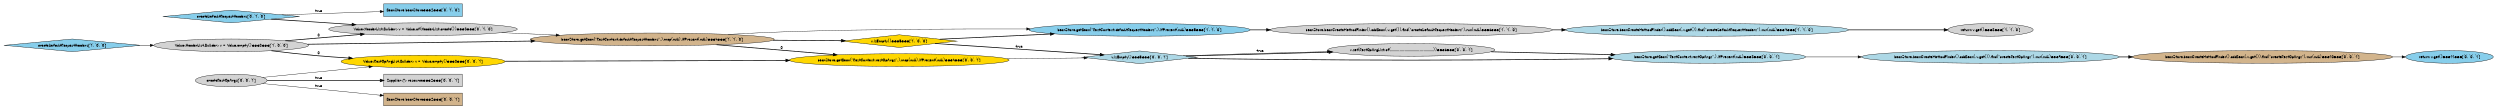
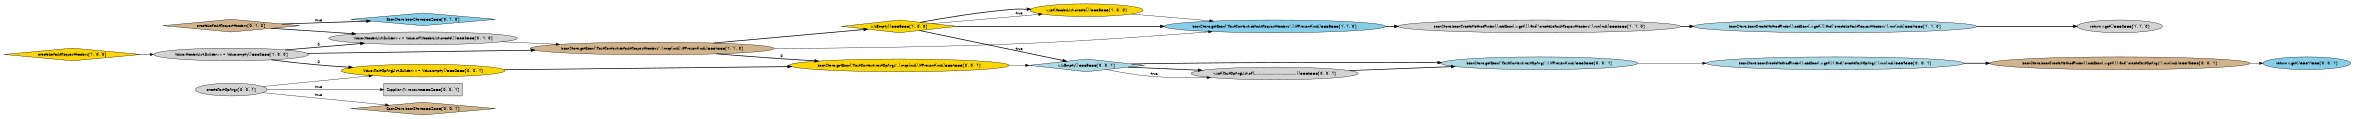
(423, 10) -> (423, 19)
none -> (1087, 10)
(331, 13) -> (324, 23)
(231, 17) -> (231, 26)
(72, 45) -> (72, 54)
(324, 80) -> (324, 90)
(423, 99) -> (423, 109)
